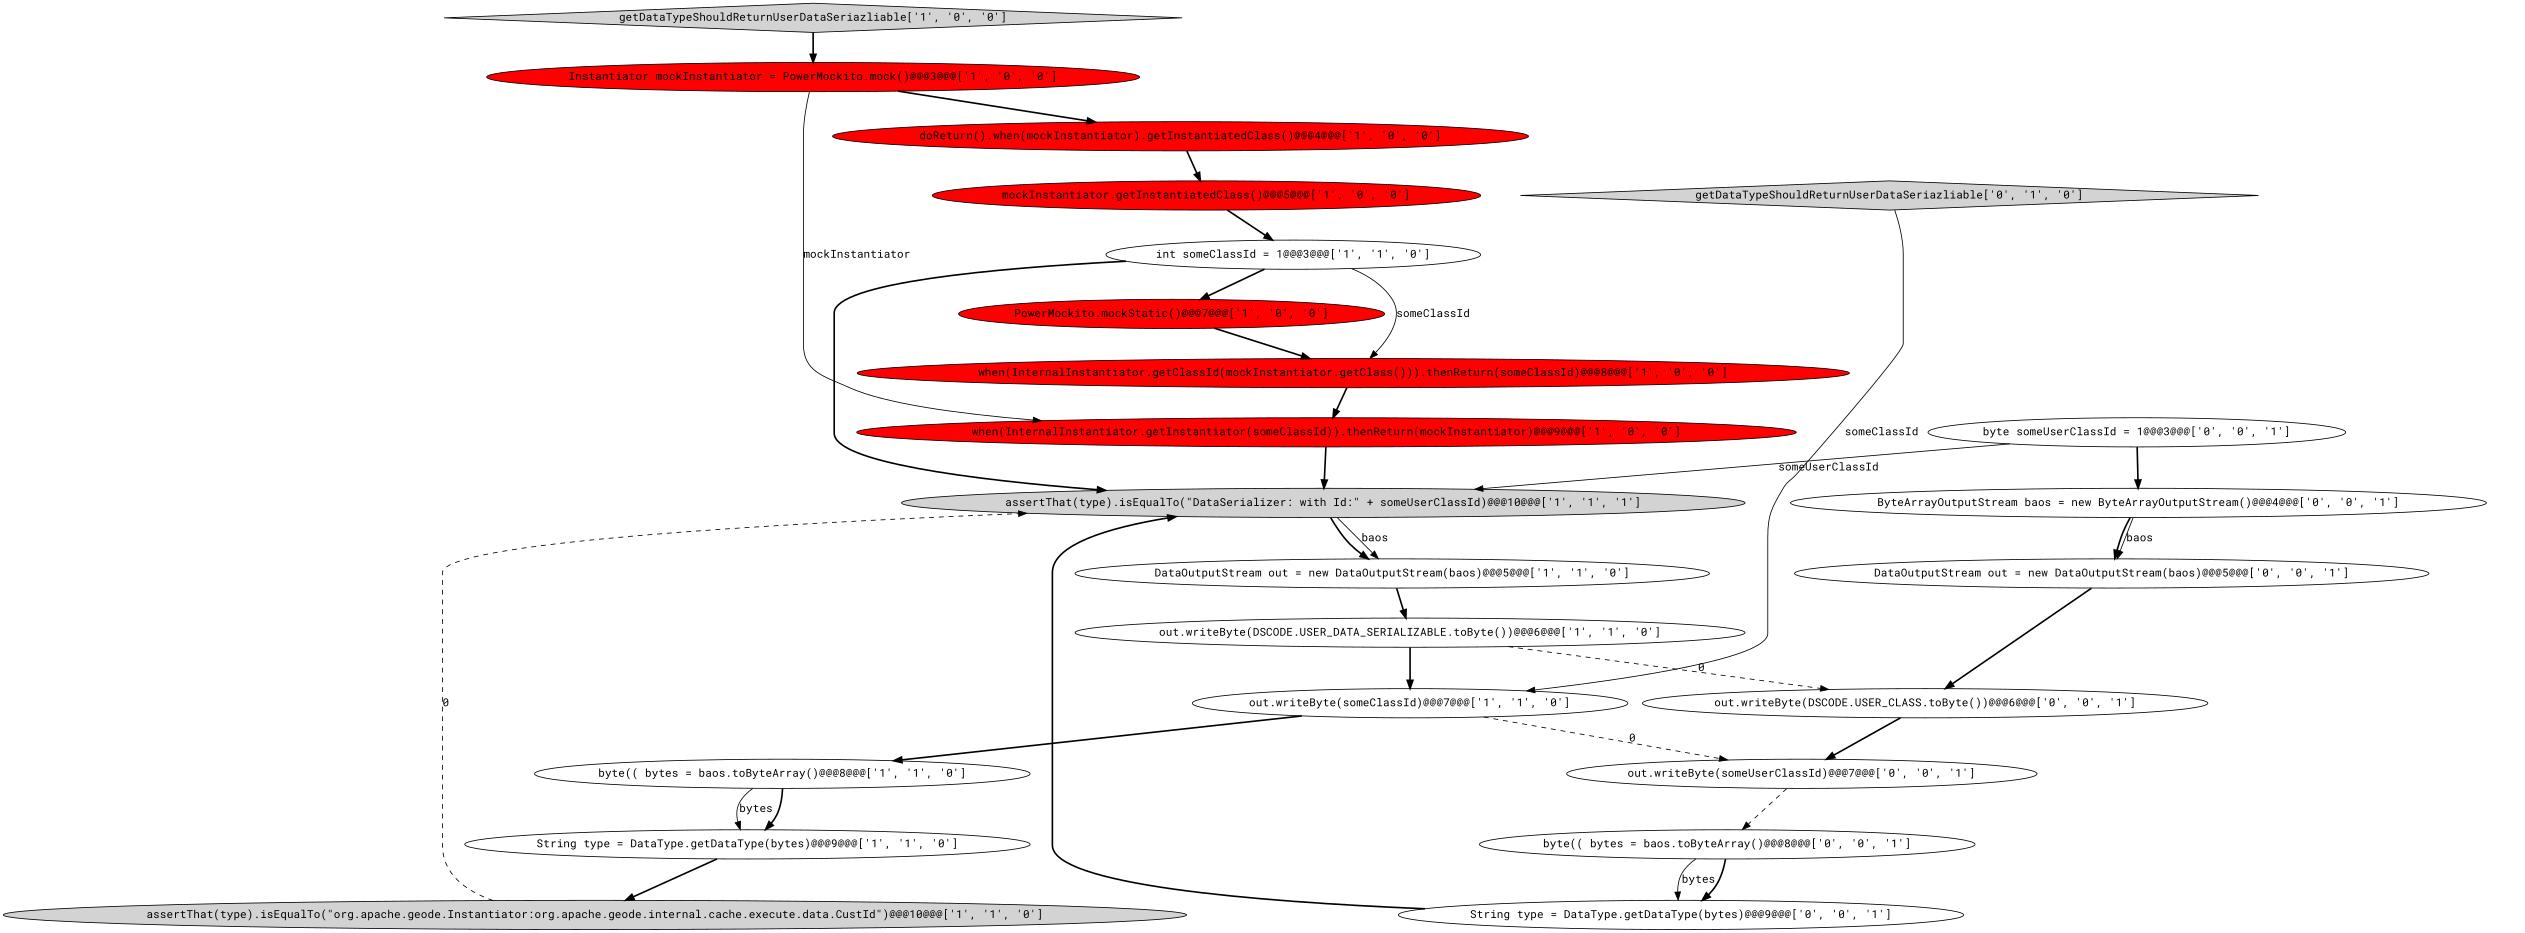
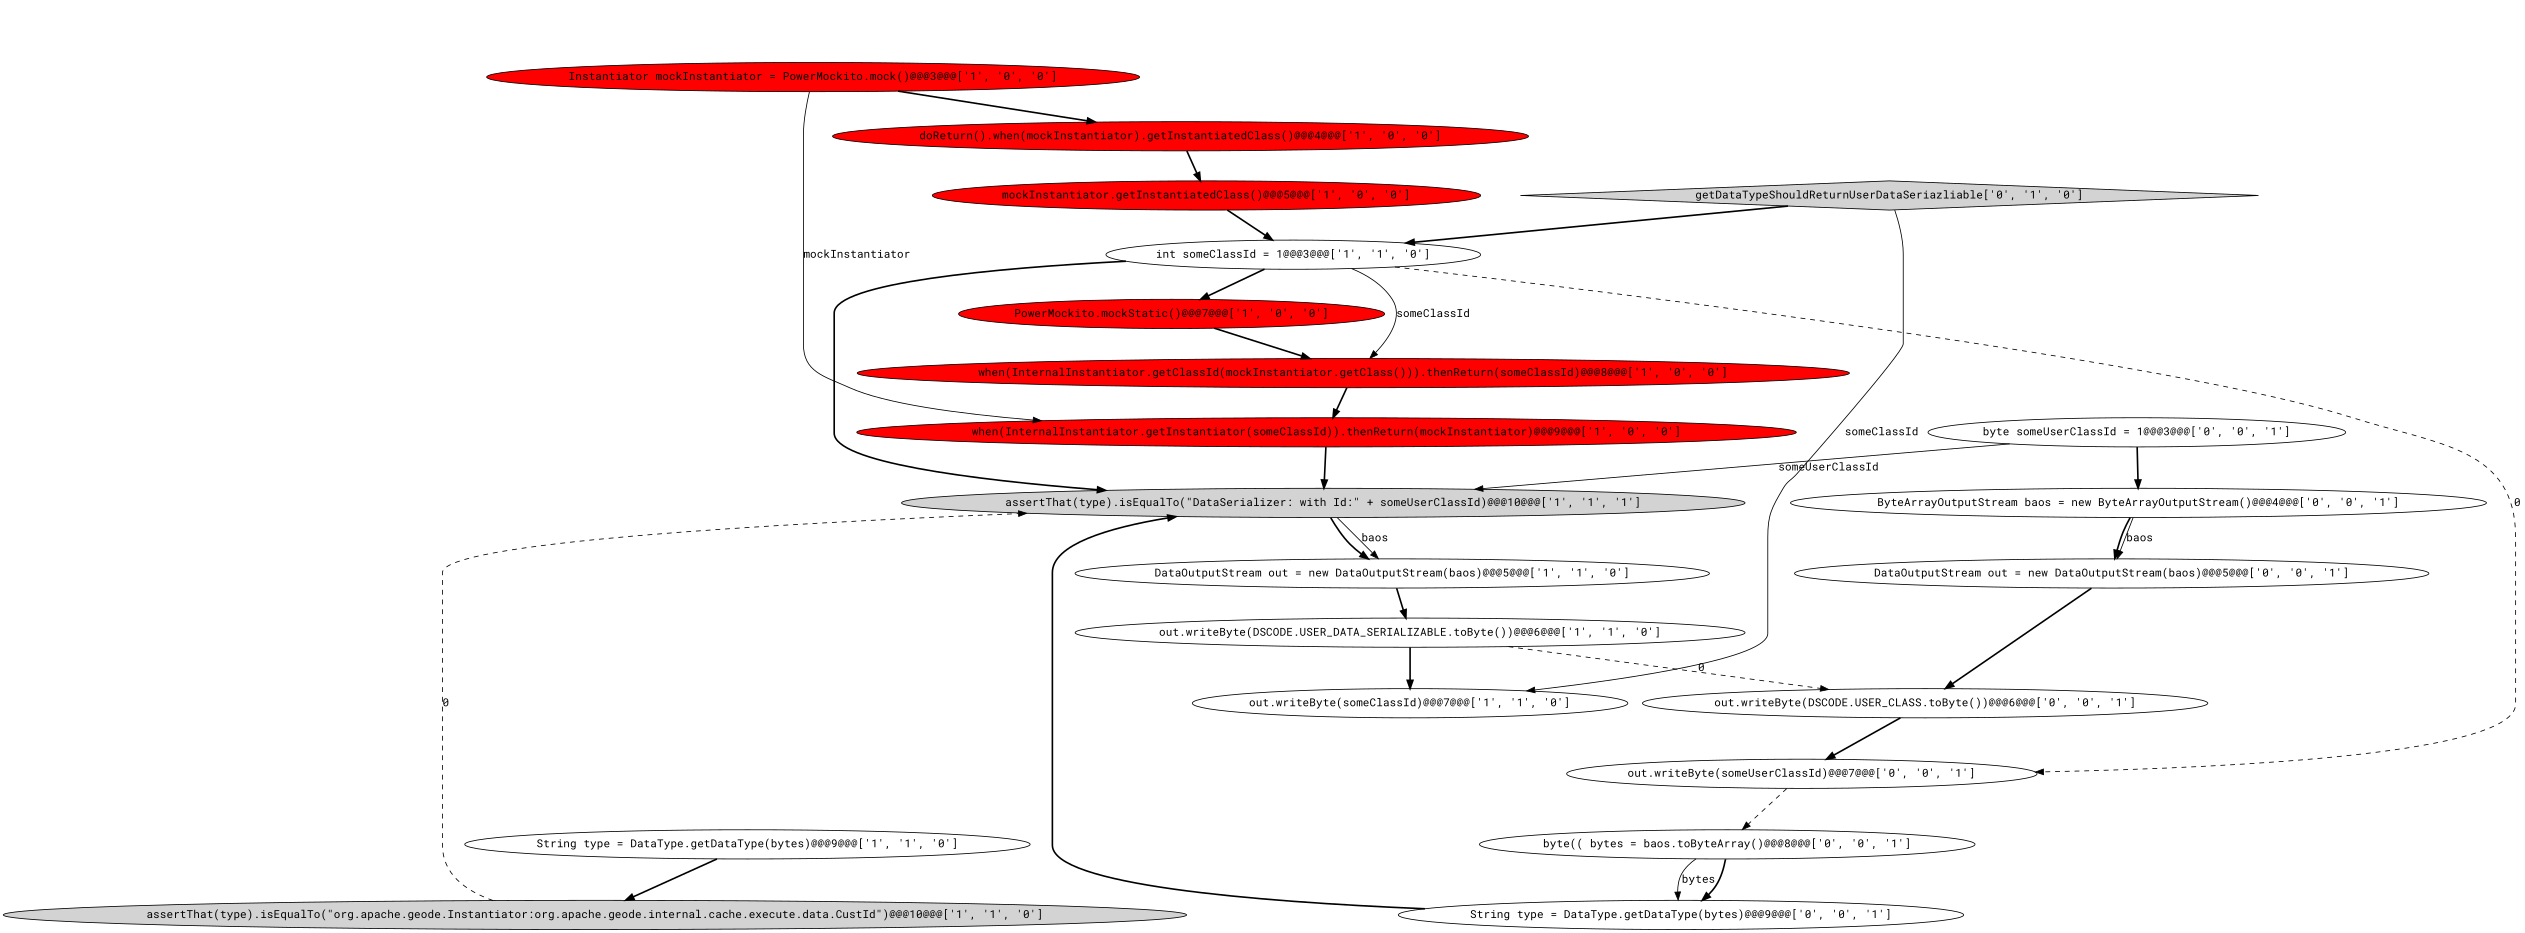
(813, 18) -> none
none -> (1601, 224)
(1602, 738) -> (2306, 406)
(782, 774) -> none
